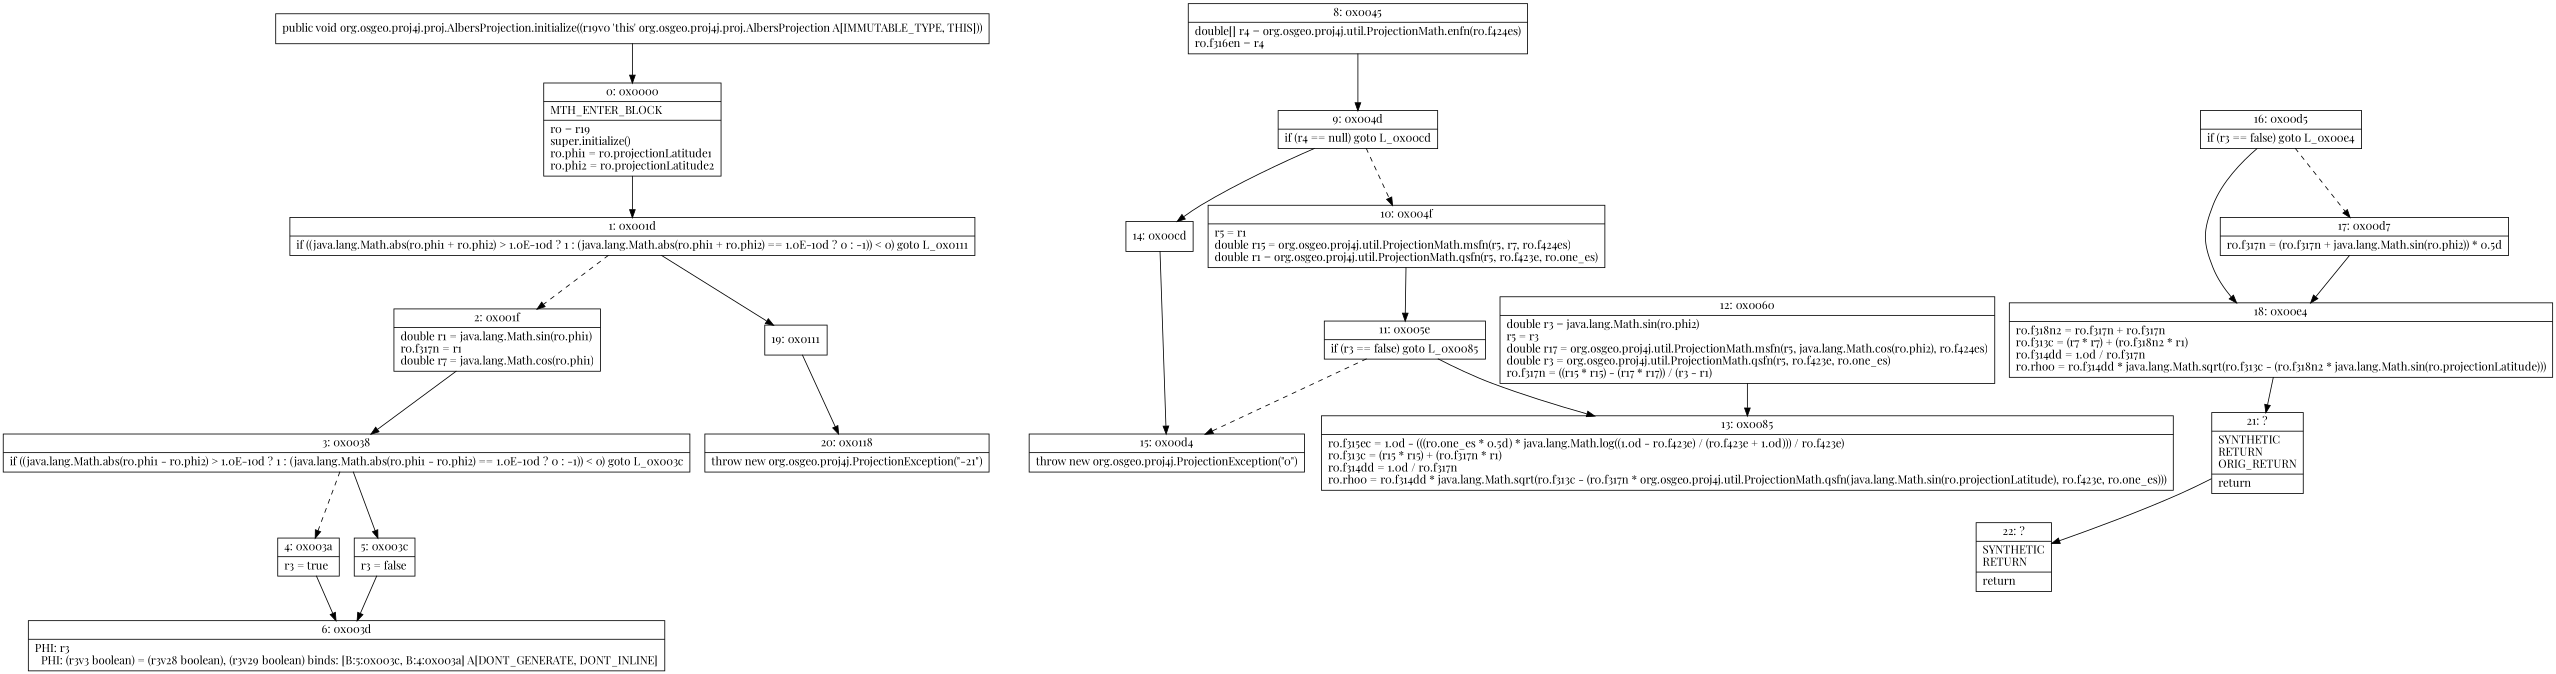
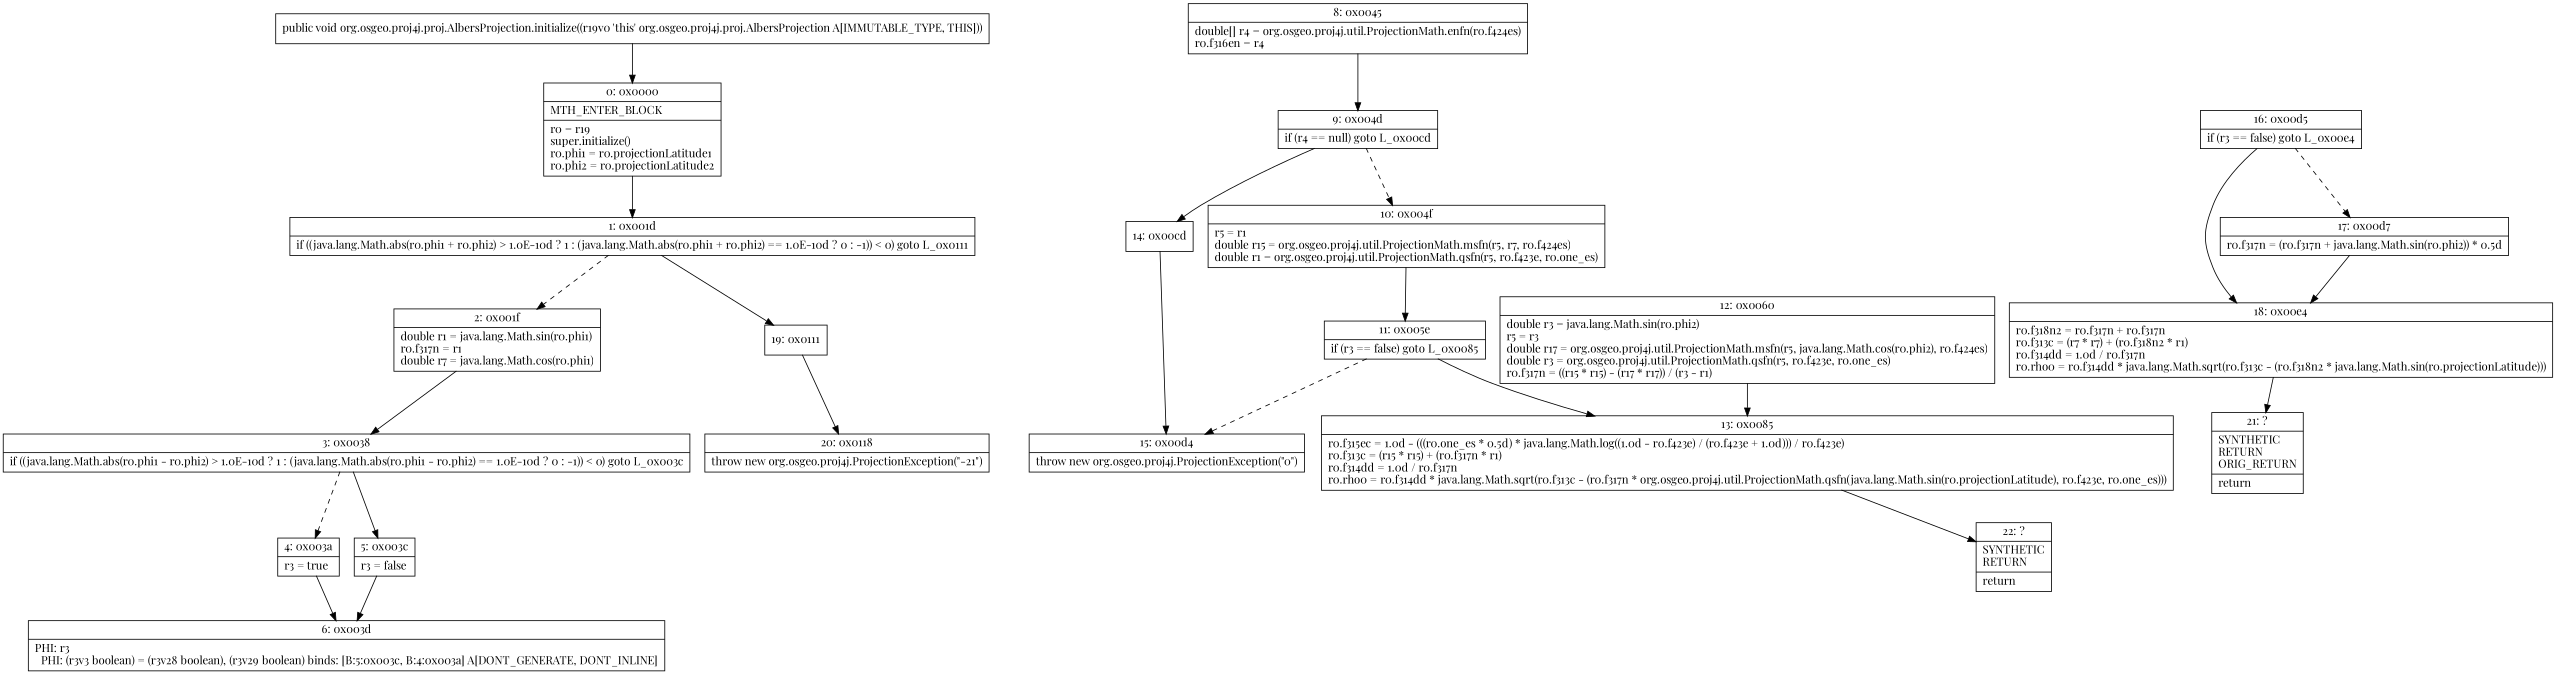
(2136, 512) -> (1905, 514)
